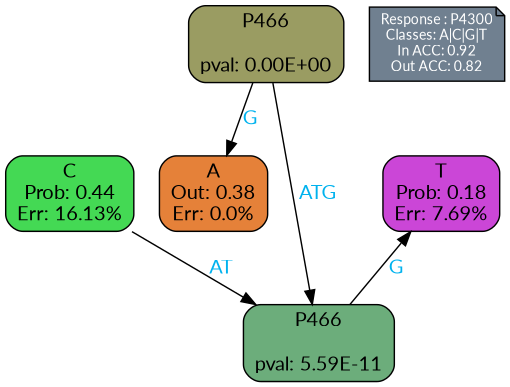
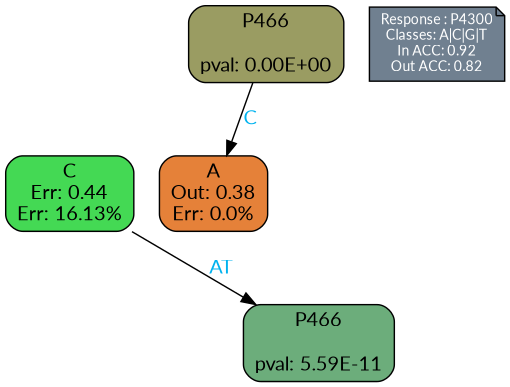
(251, 119) -> (251, 119)
(291, 187) -> none
(70, 194) -> (70, 194)
(441, 194) -> none
